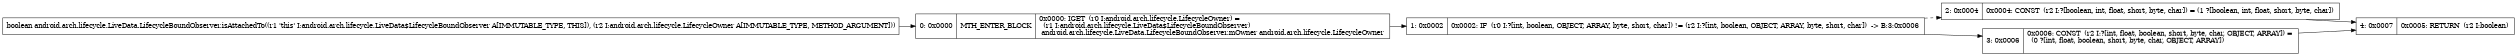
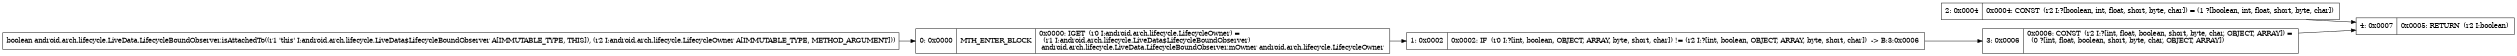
(1931, 18) -> none
